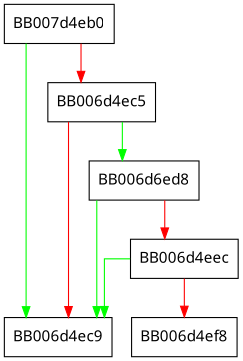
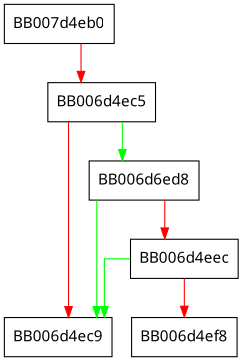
(26, 175) -> none
